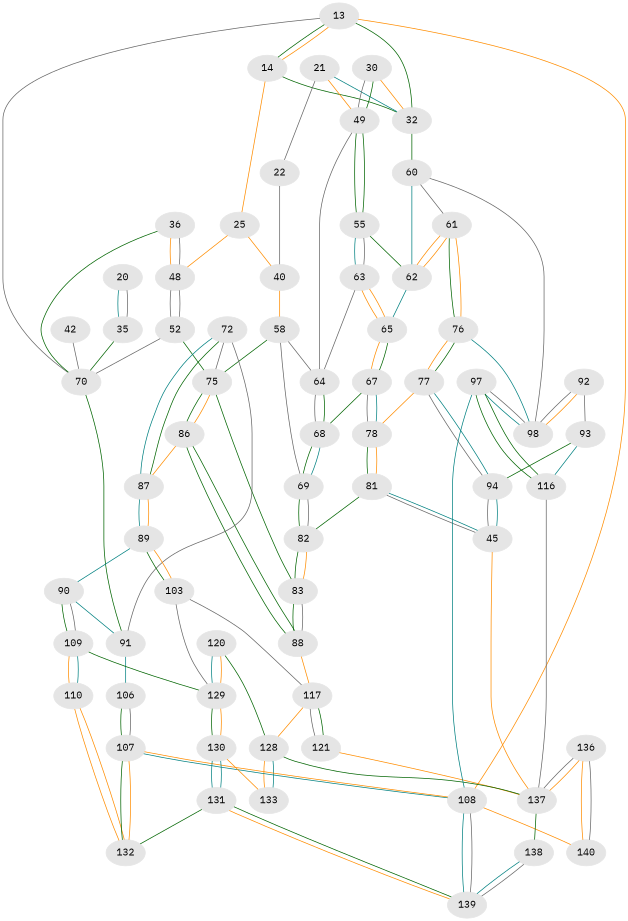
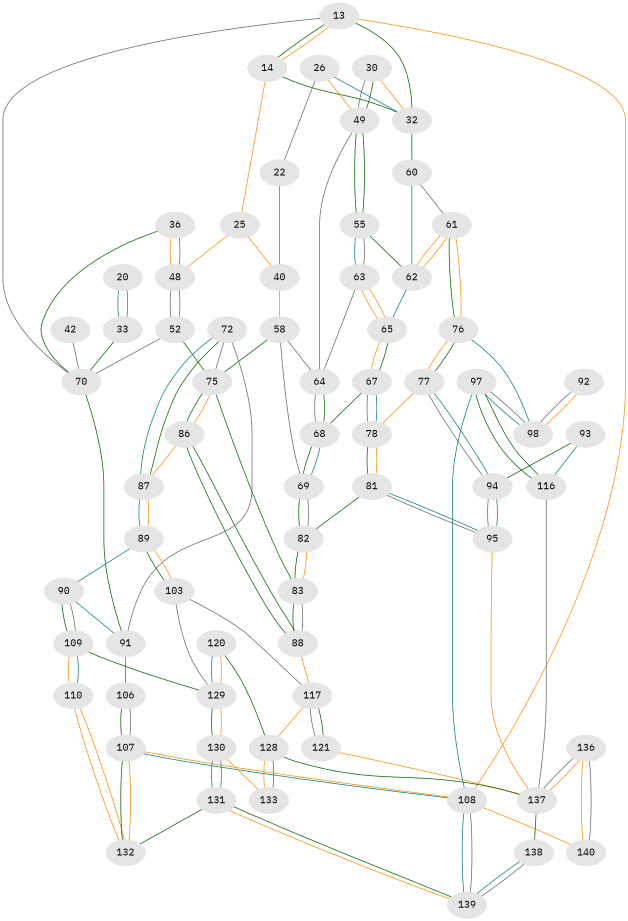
(320, 68) -> (320, 68)
(543, 269) -> none
(123, 330) -> (123, 330)
(585, 408) -> none
(492, 539) -> (492, 539)
